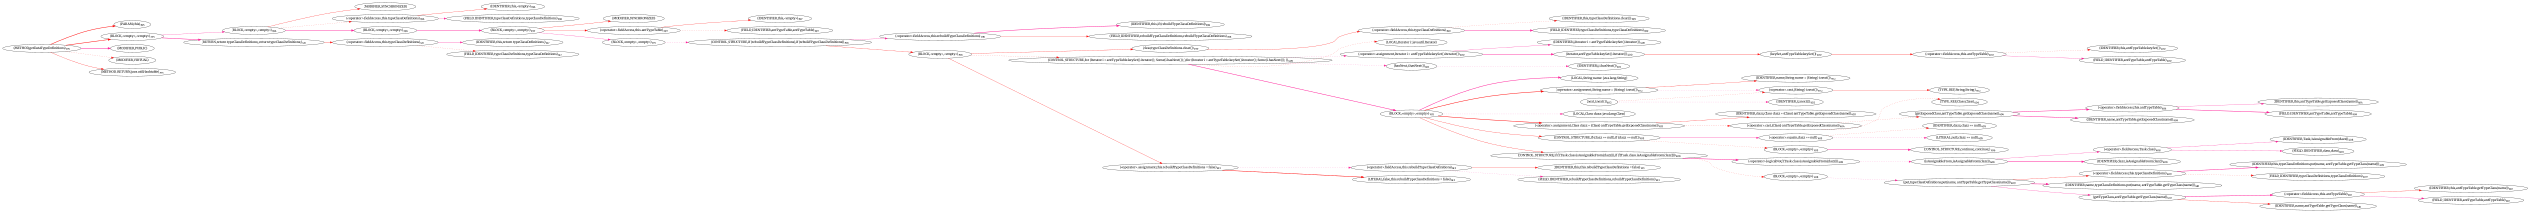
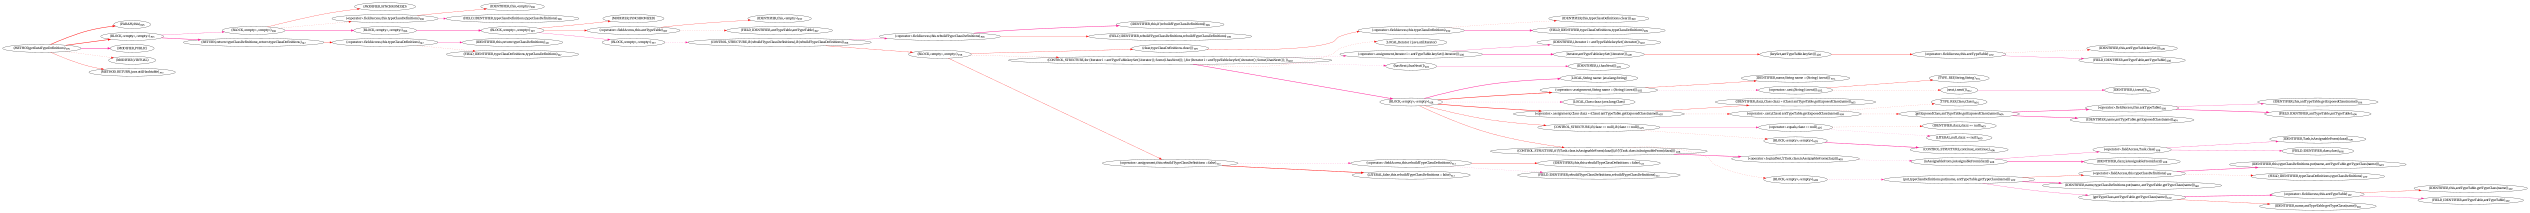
(1502, 66) -> (1501, 66)
(162, 72) -> (161, 72)
(1690, 97) -> (1885, 90)
(1692, 102) -> (2040, 90)
